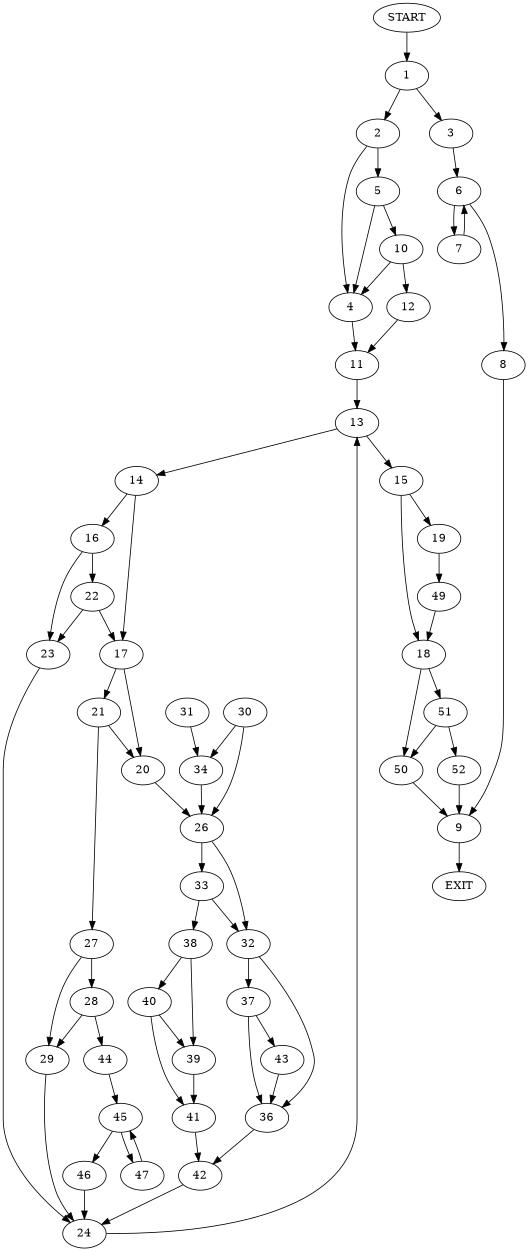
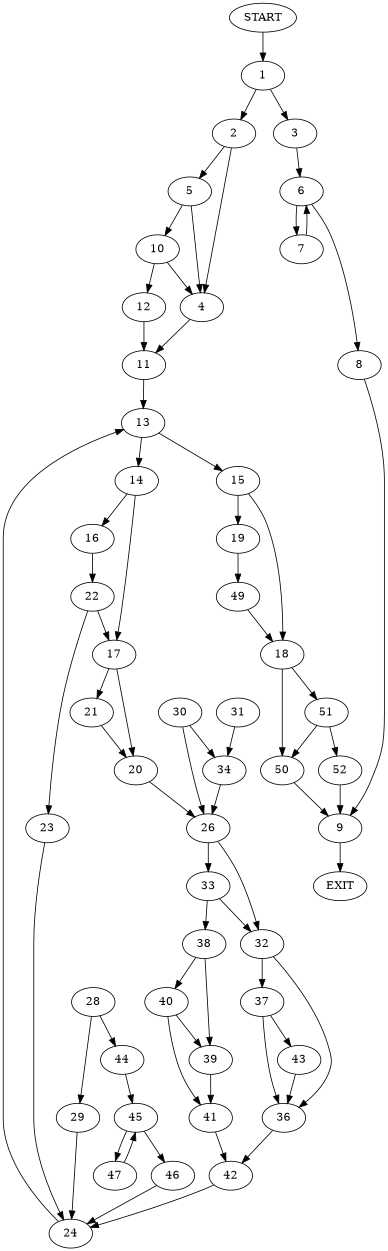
(61, 590) -> none
(92, 944) -> none
